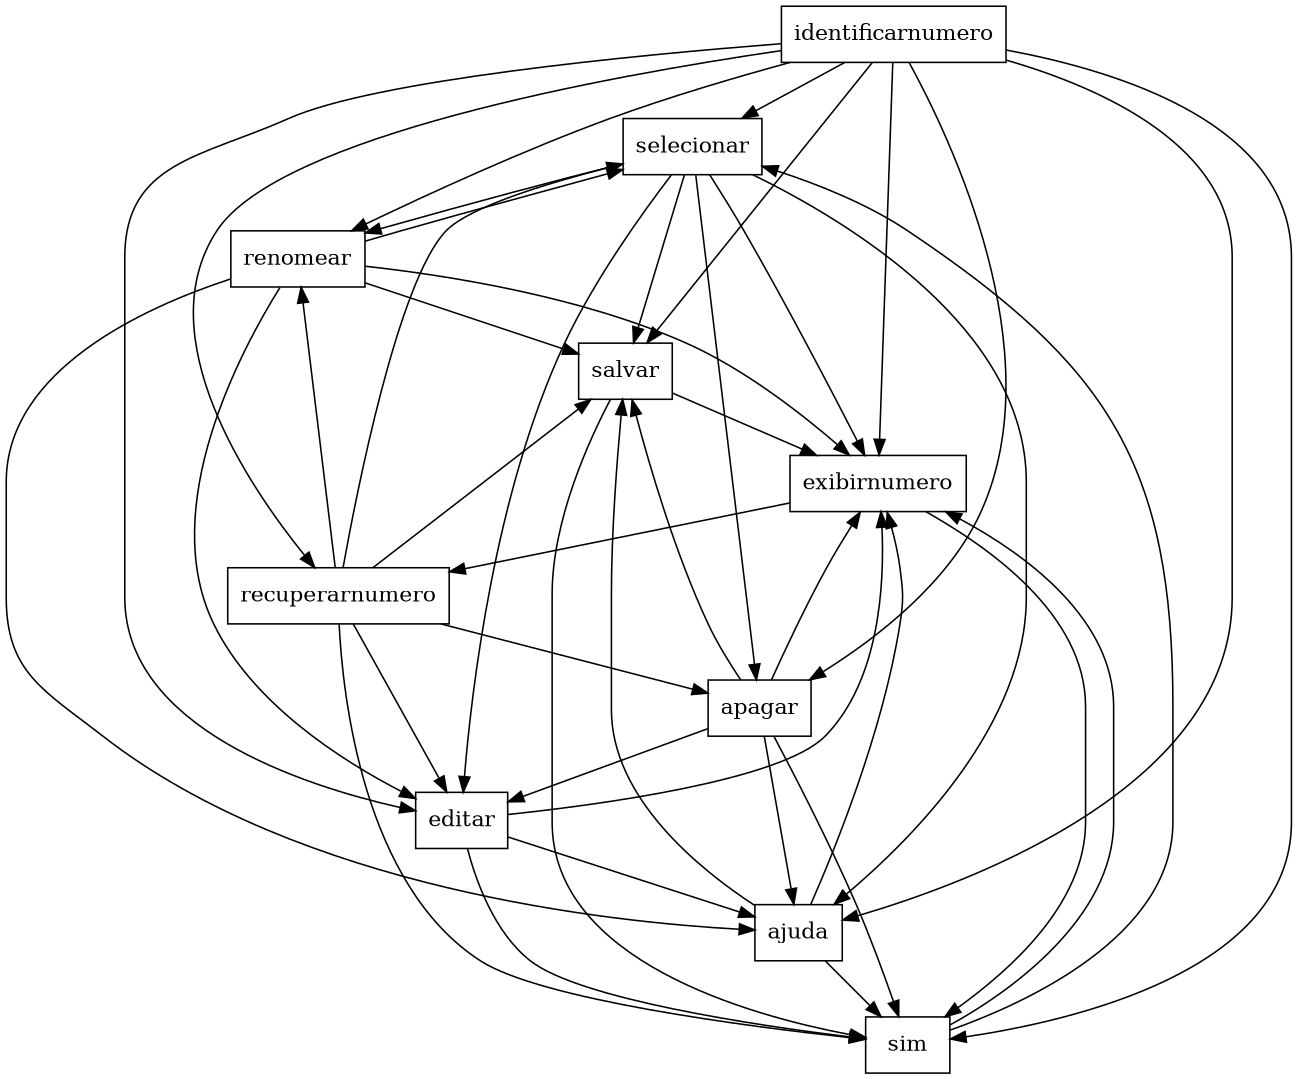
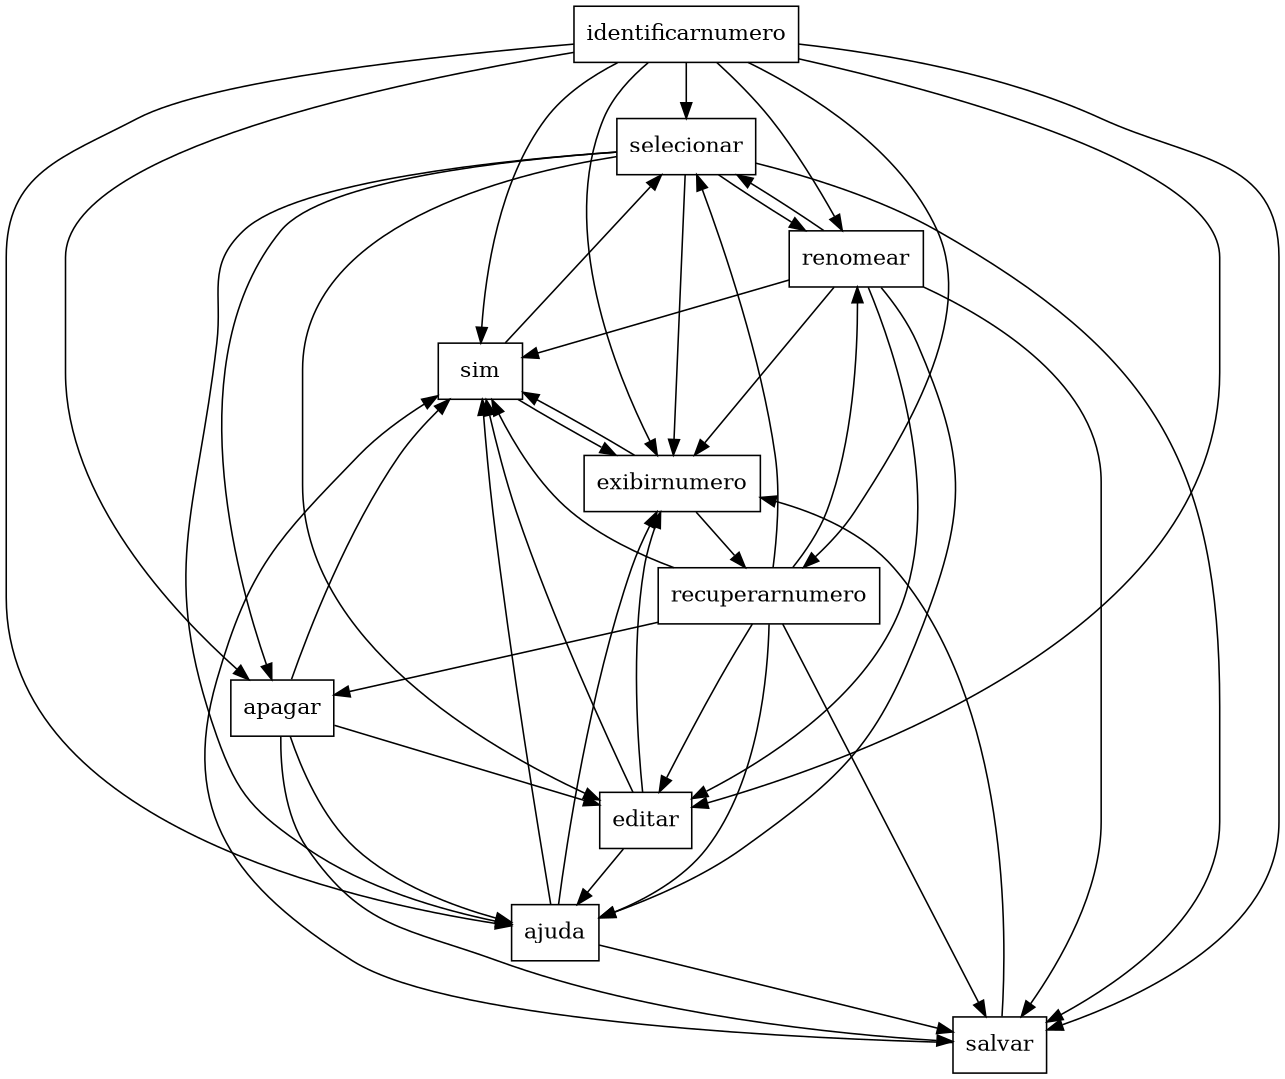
none -> (663, 316)
(809, 602) -> none
none -> (729, 811)
